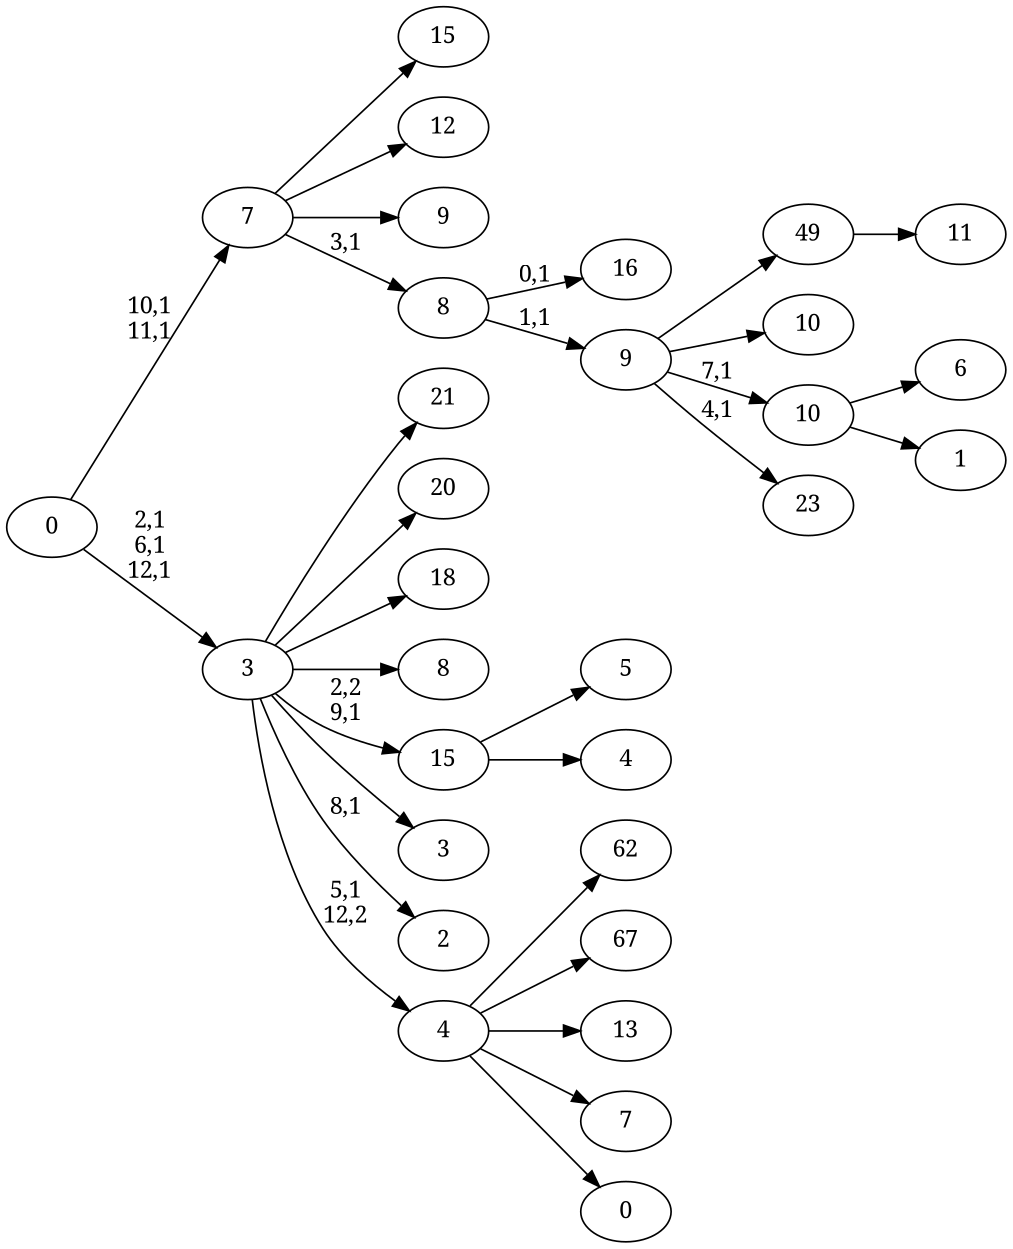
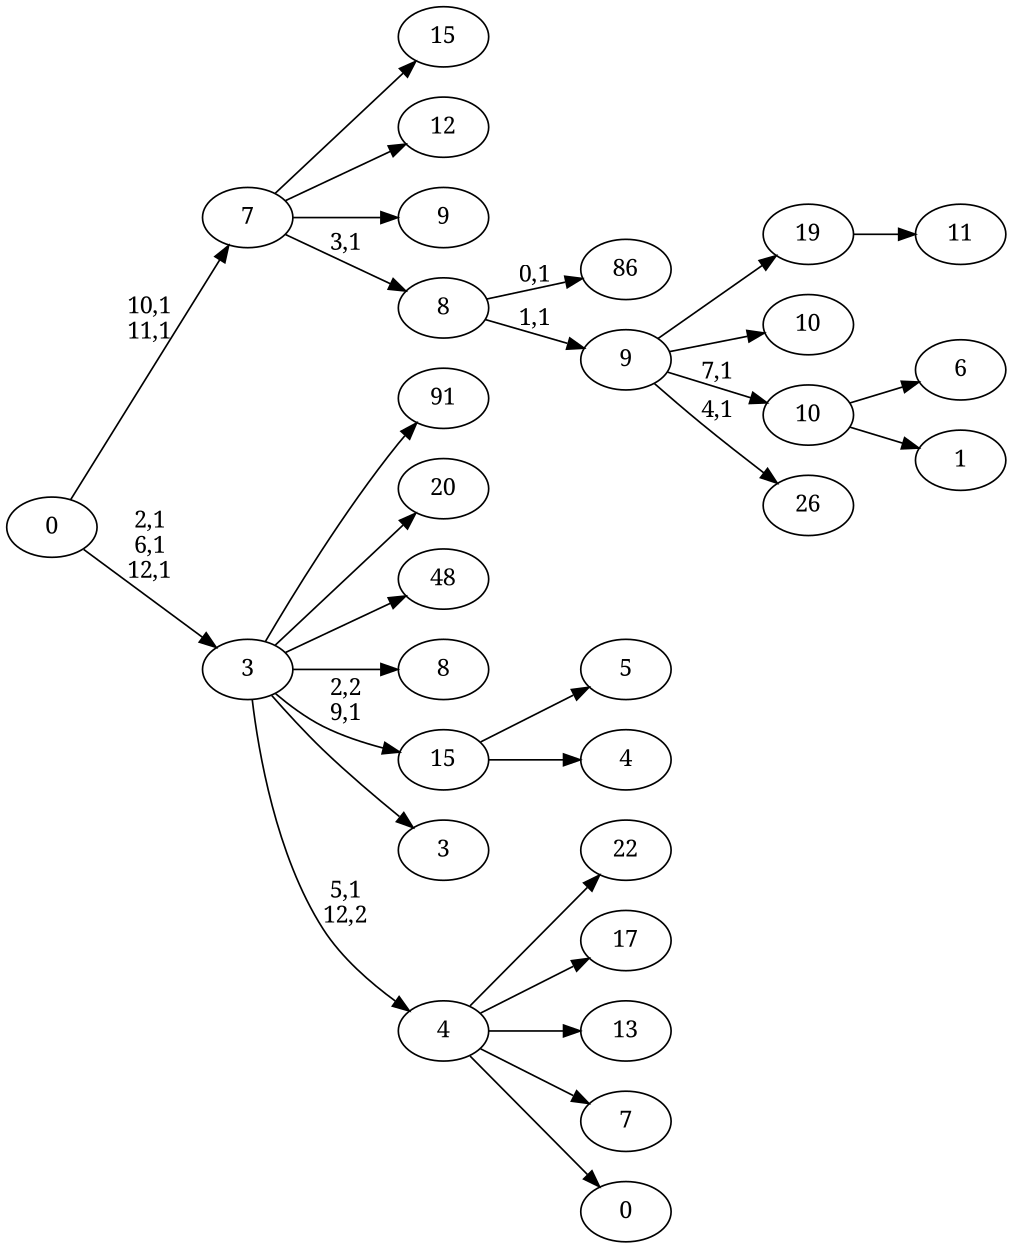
(808, 234) -> (808, 234)
(626, 269) -> (626, 269)
(444, 398) -> (444, 398)
(808, 505) -> (808, 505)
(444, 579) -> (444, 579)
(626, 850) -> (626, 850)
(444, 941) -> none
(626, 941) -> (626, 941)
